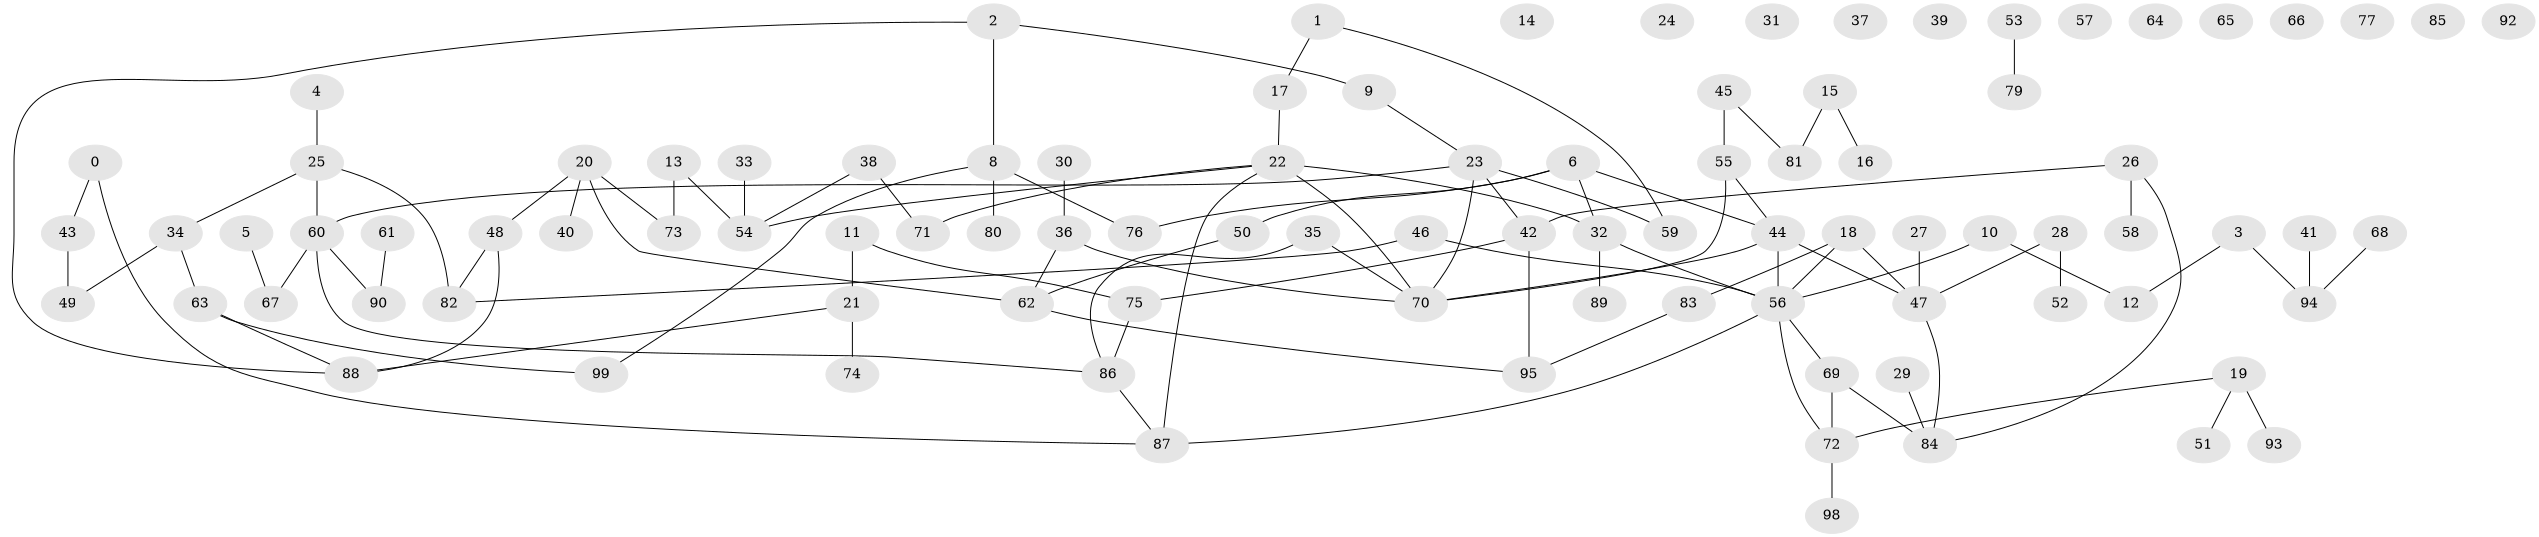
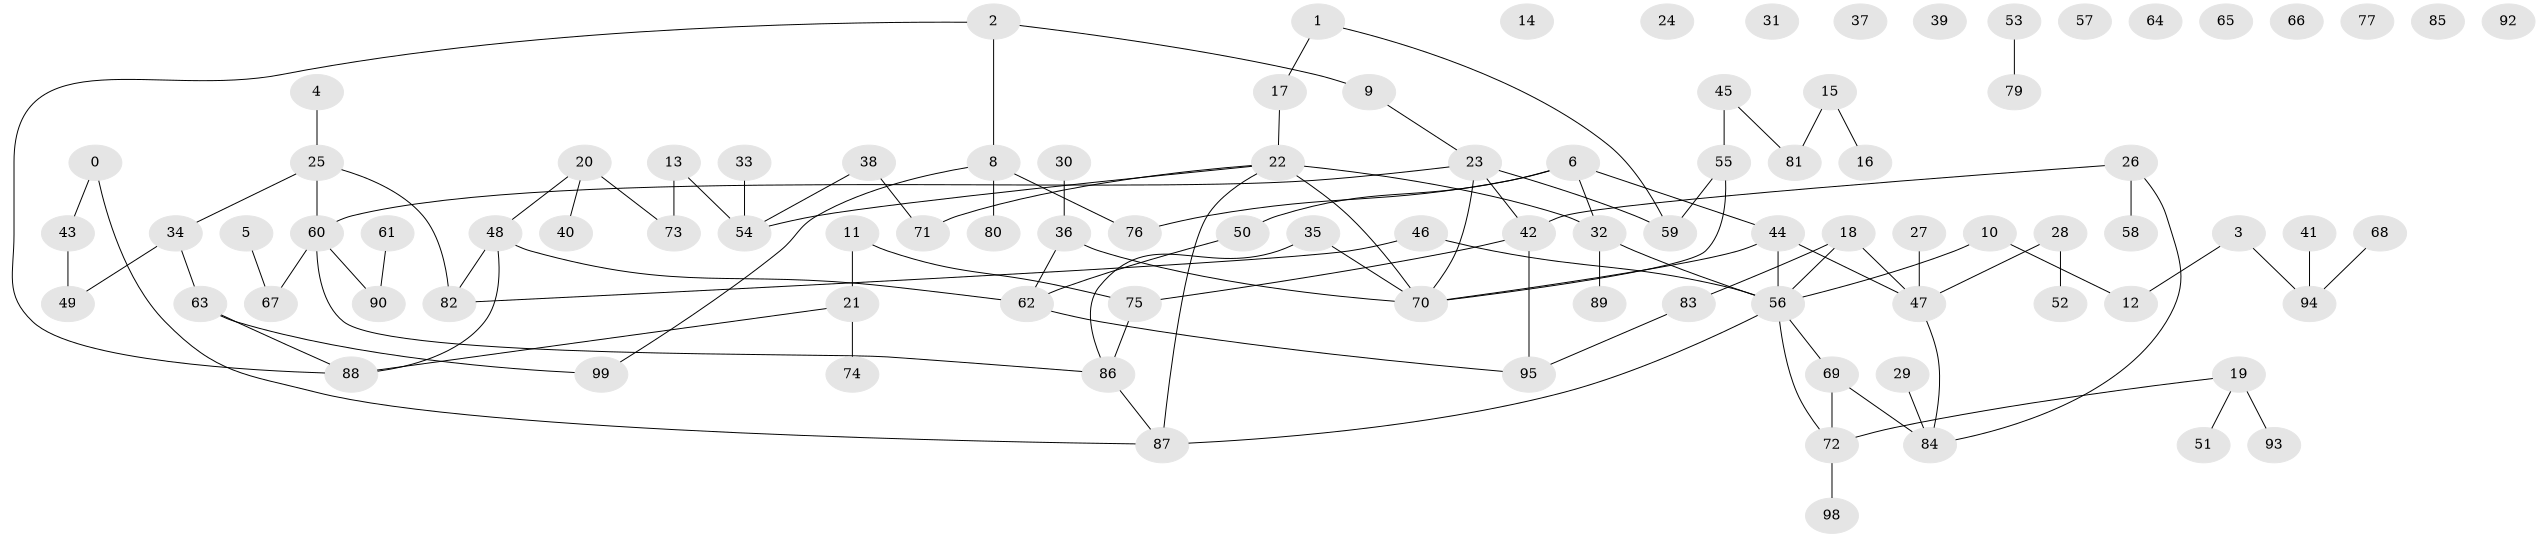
(1753, 200) -> (1702, 192)
(776, 271) -> (757, 279)
